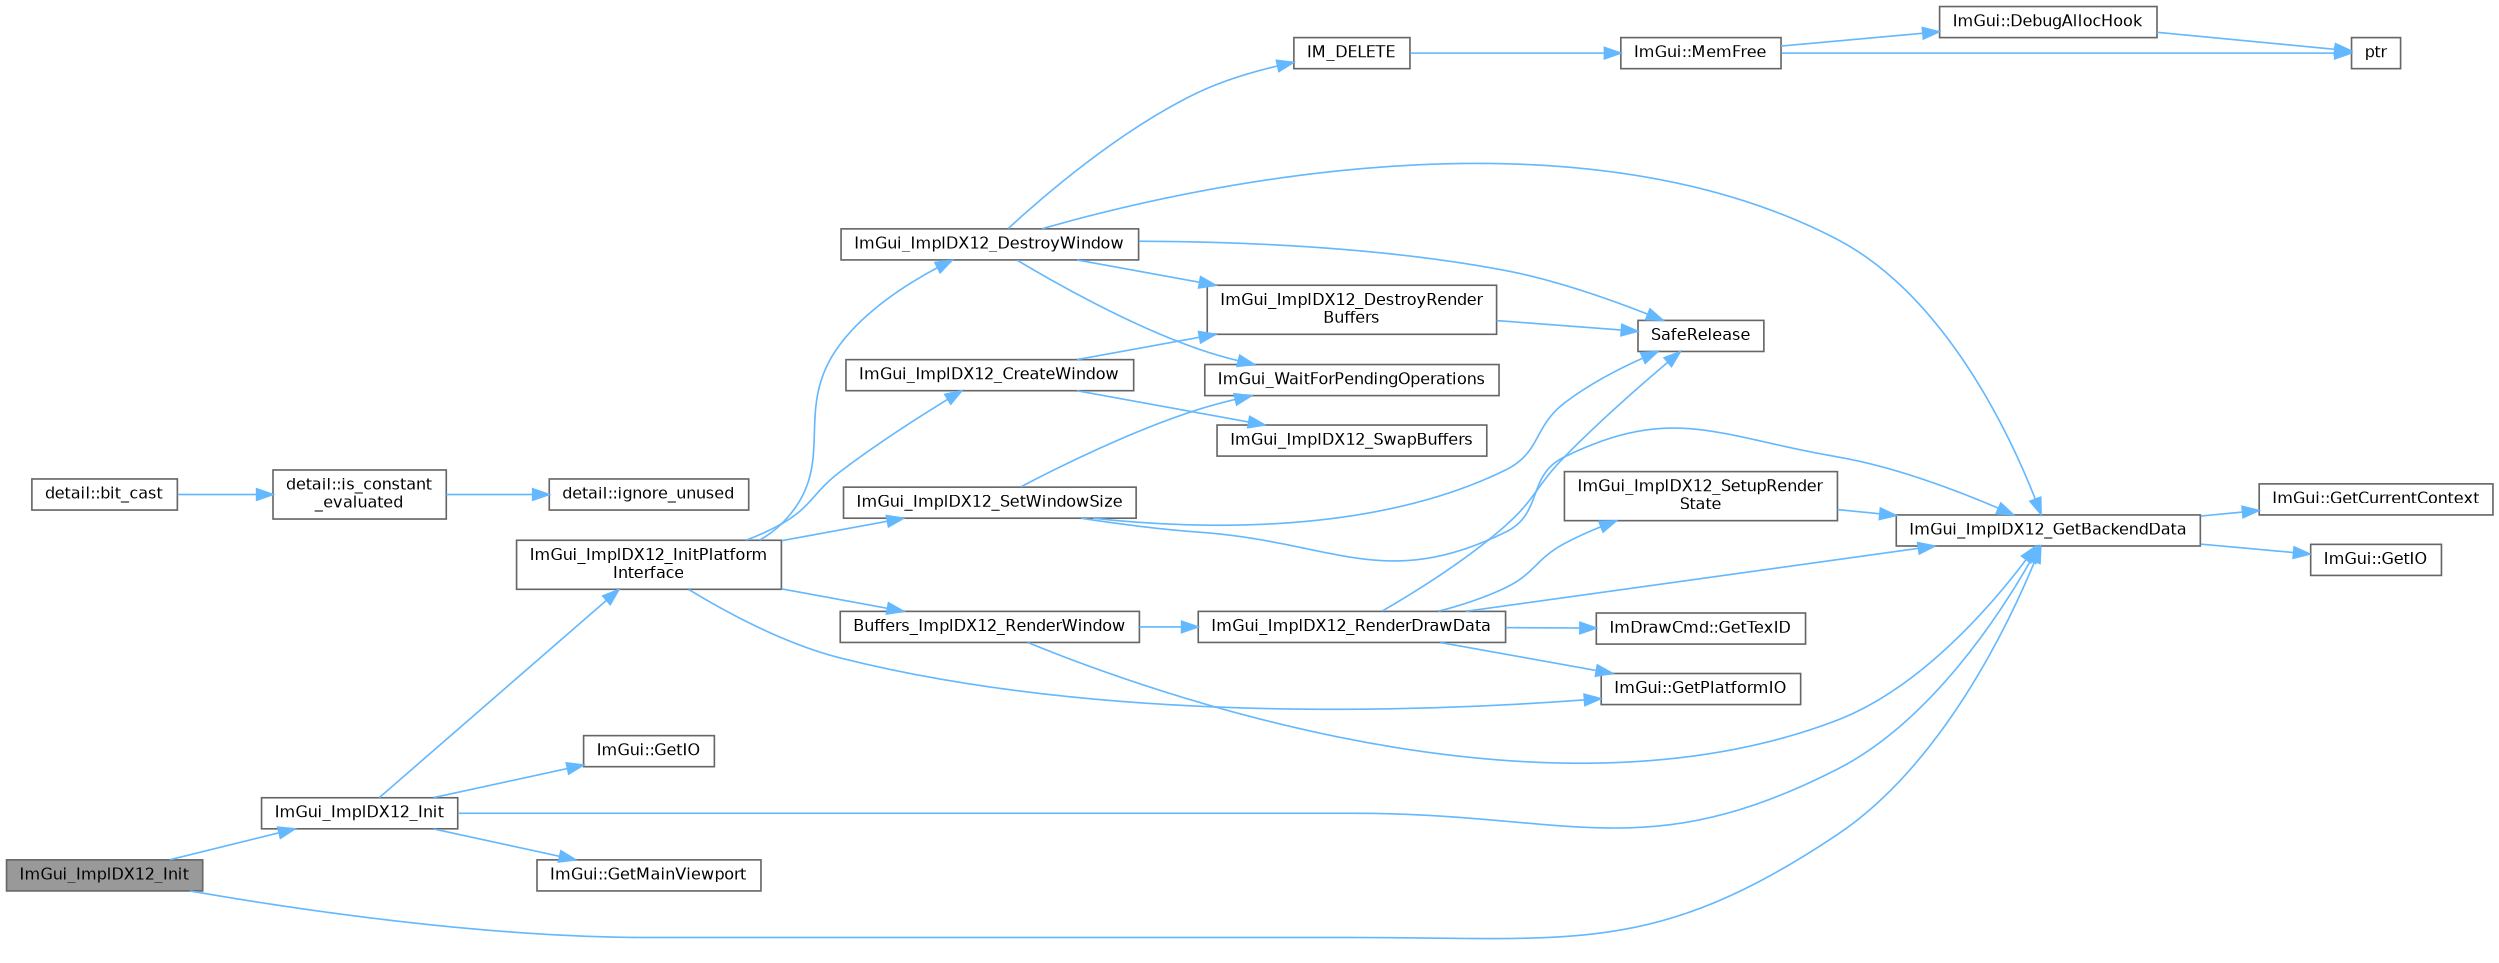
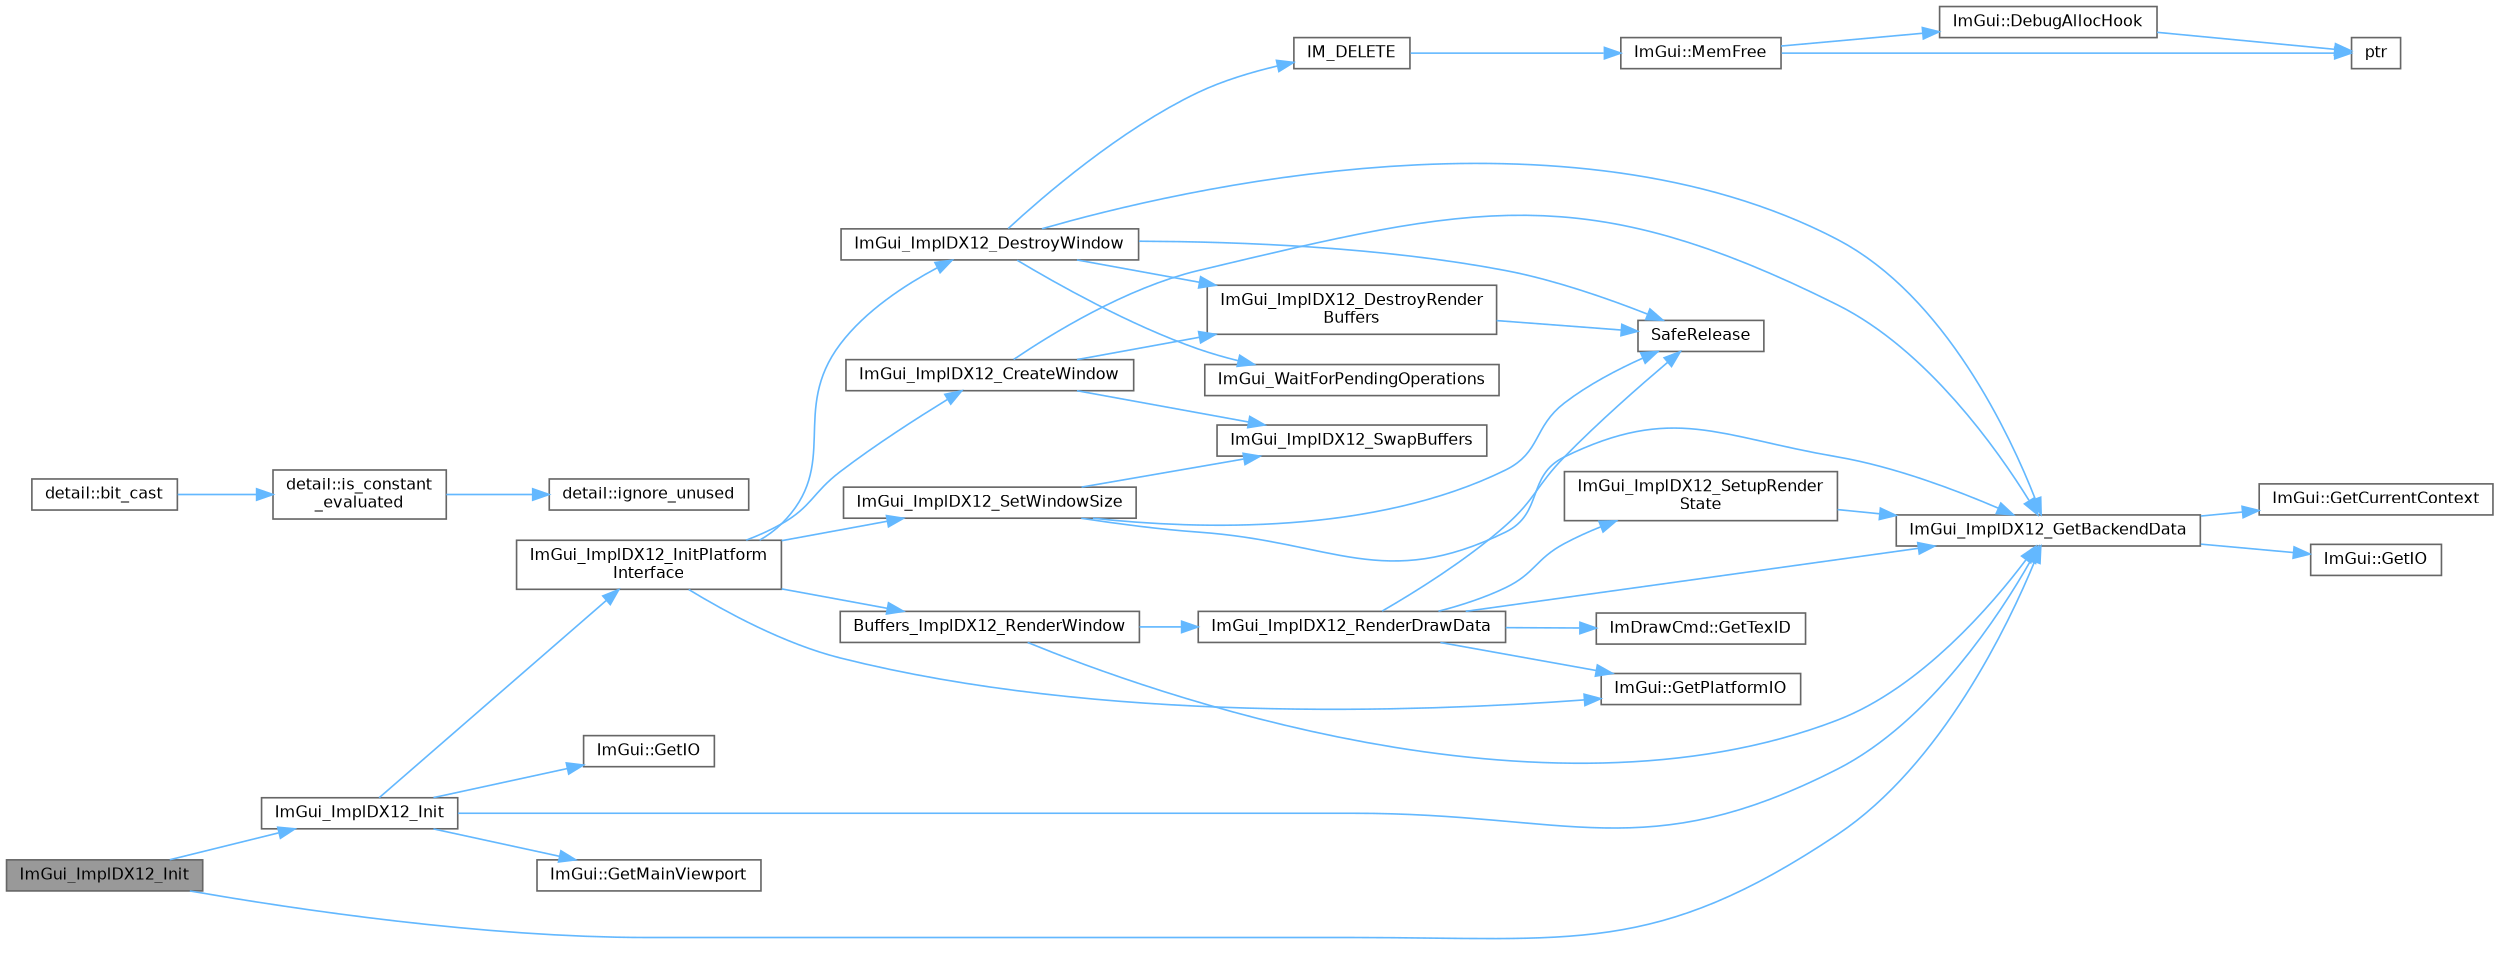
none -> (1558, 218)
(1126, 437) -> (1163, 473)
